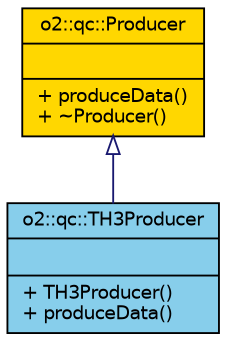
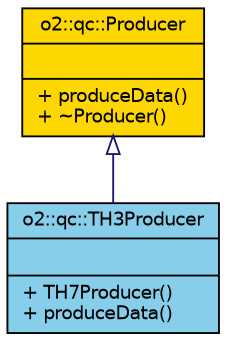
(98, 293) -> (98, 293)
